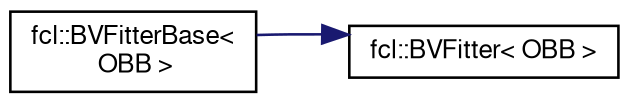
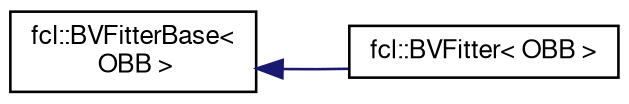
(289, 34) -> (315, 69)
